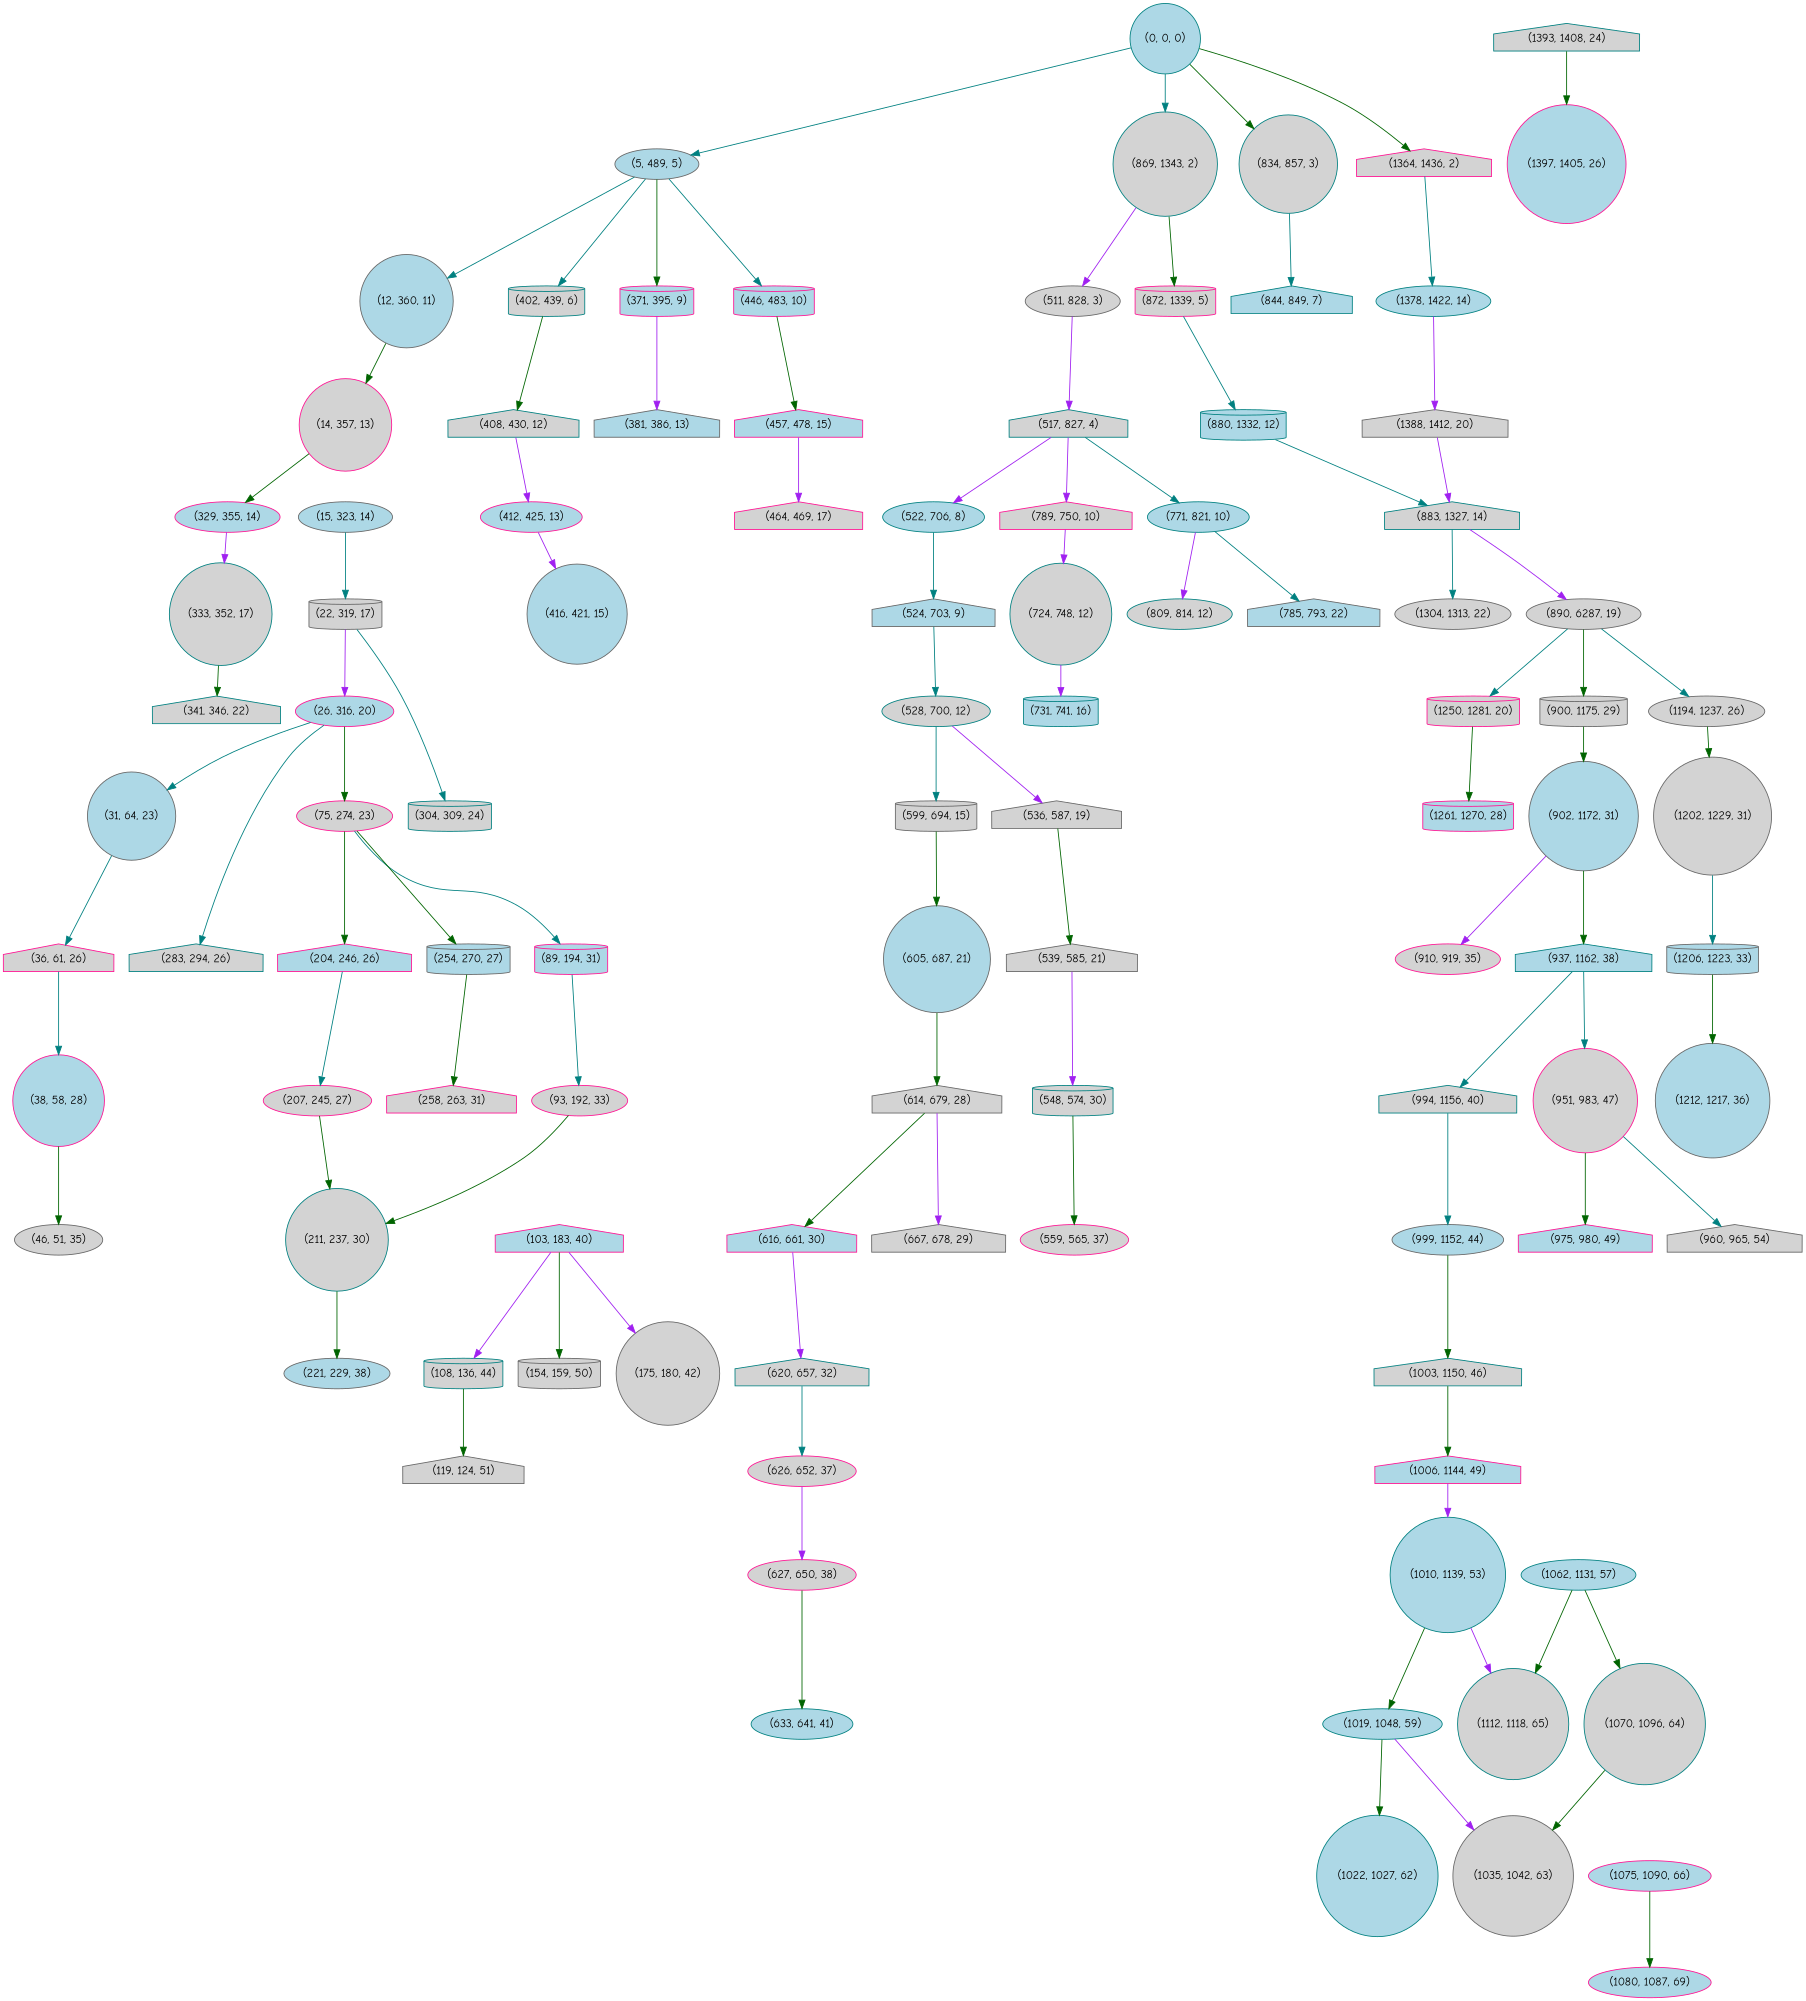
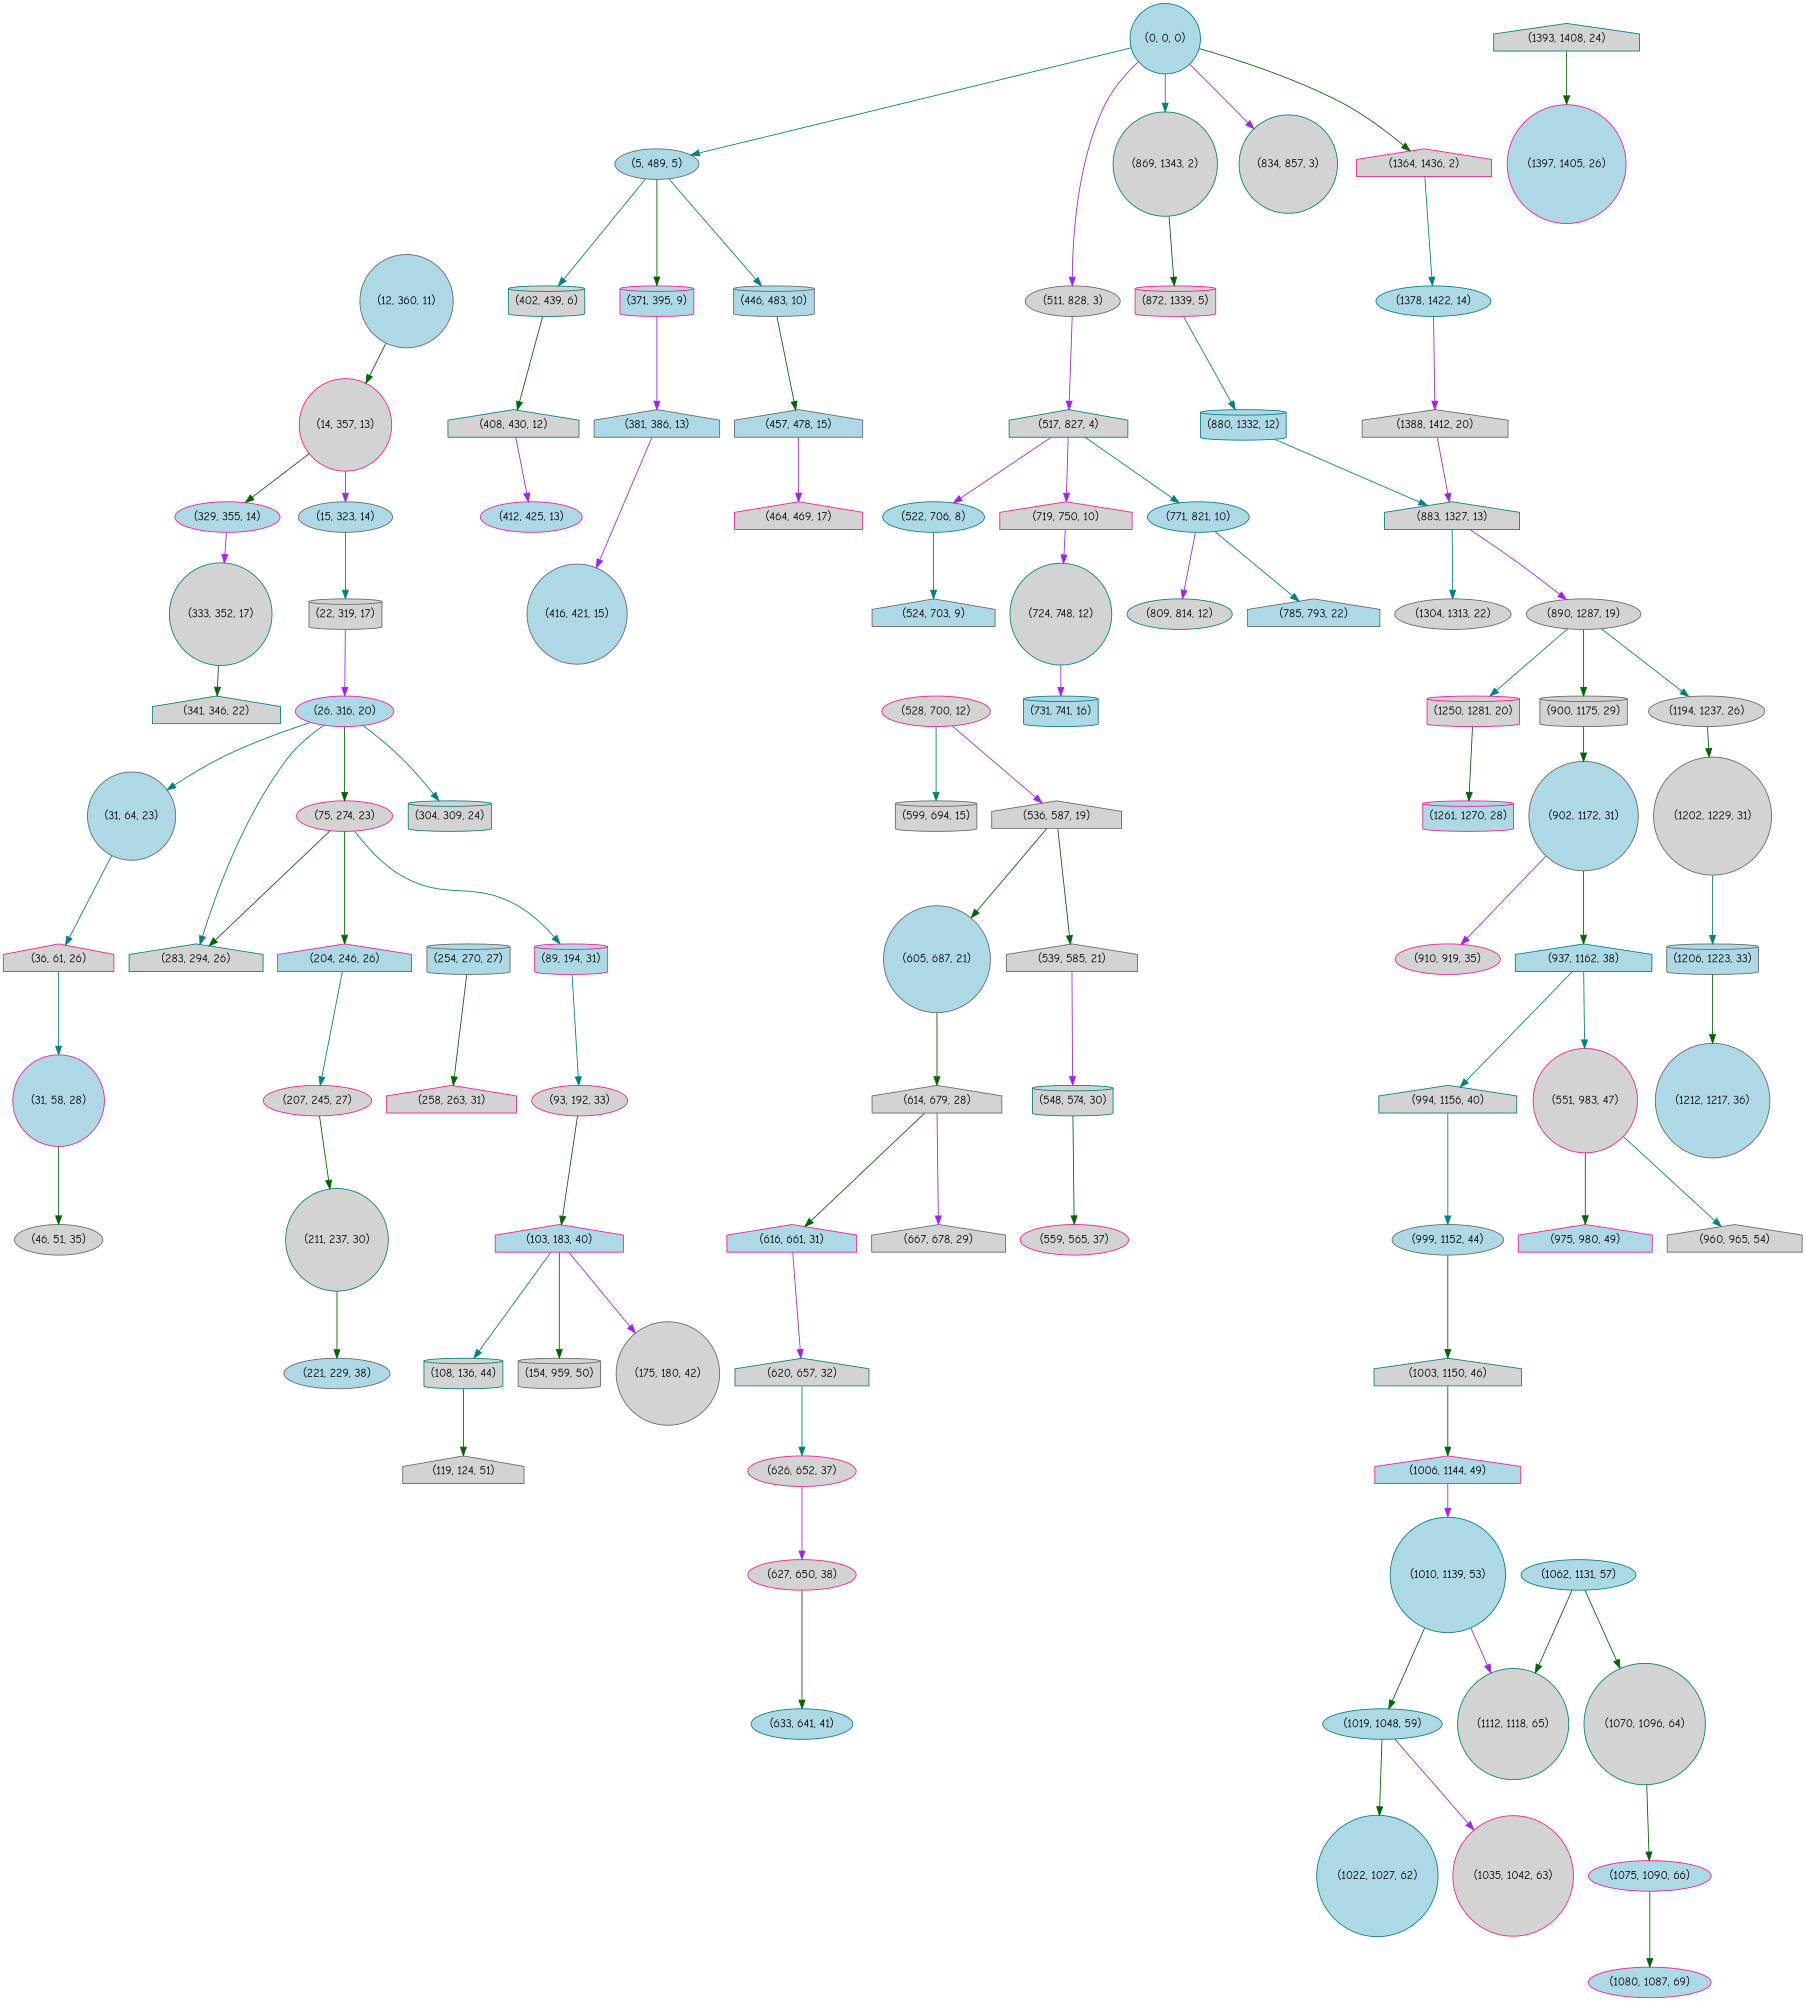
(1219, 93) -> (1219, 93)
(545, 226) -> none
(1112, 243) -> (1085, 162)
(774, 301) -> (774, 301)
(1292, 301) -> none
(799, 425) -> (799, 425)
none -> (345, 482)
(1066, 517) -> (1066, 517)
(1452, 517) -> (1452, 517)
(545, 546) -> (626, 499)
(1584, 614) -> (1584, 614)
(935, 657) -> none
(407, 707) -> (401, 757)
(936, 711) -> (936, 711)
(936, 864) -> (1012, 870)
(404, 884) -> (273, 885)
(59, 1101) -> (59, 1101)
(1585, 1101) -> (1585, 1101)
(488, 1179) -> (570, 1166)
(792, 1240) -> (792, 1240)
(515, 1302) -> (515, 1302)
(559, 1374) -> (559, 1374)
(1582, 1797) -> (1648, 1818)
(1513, 1876) -> (1513, 1876)
